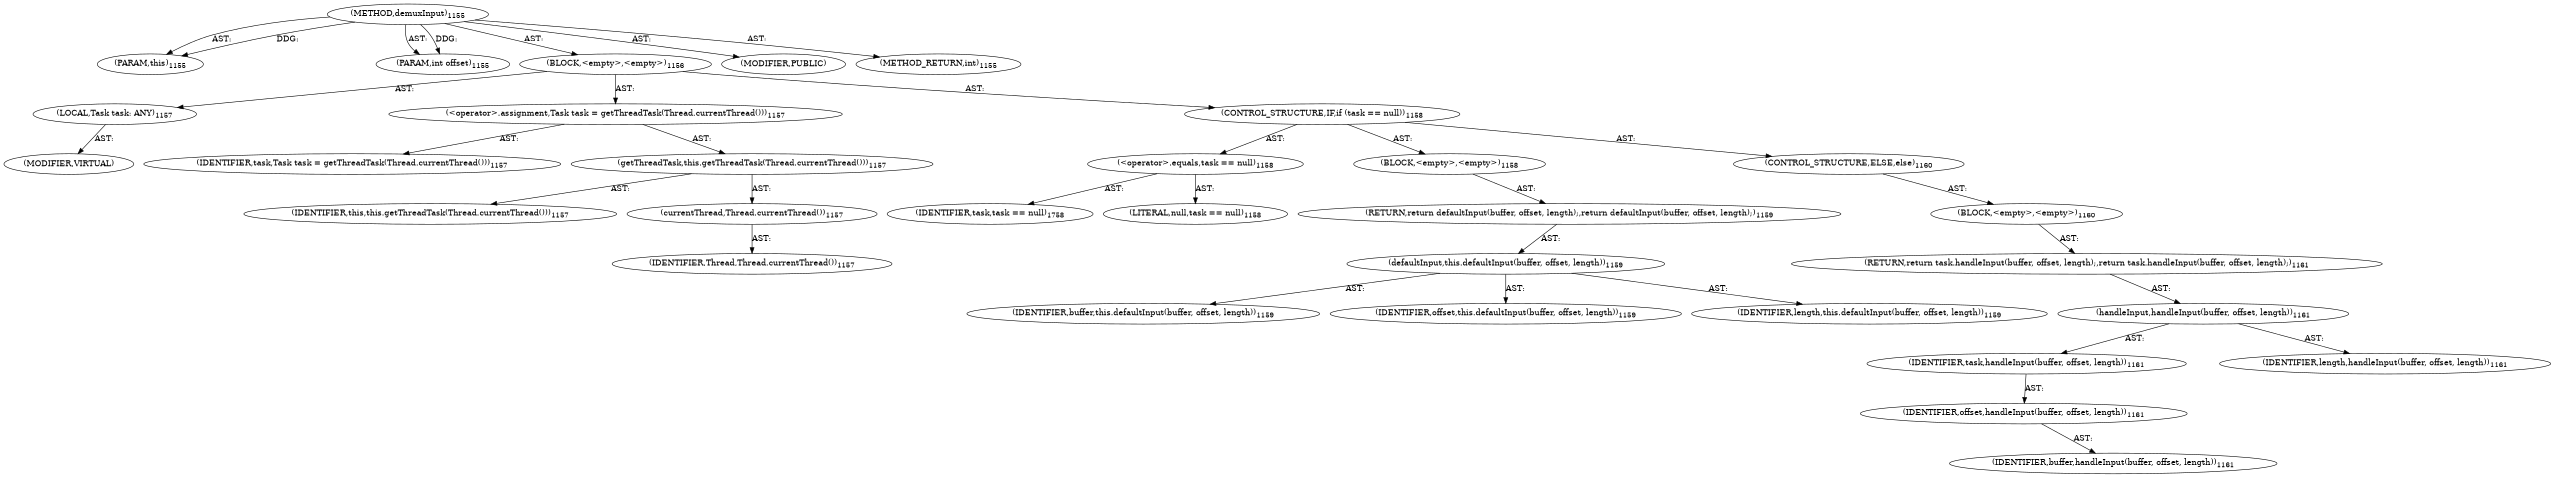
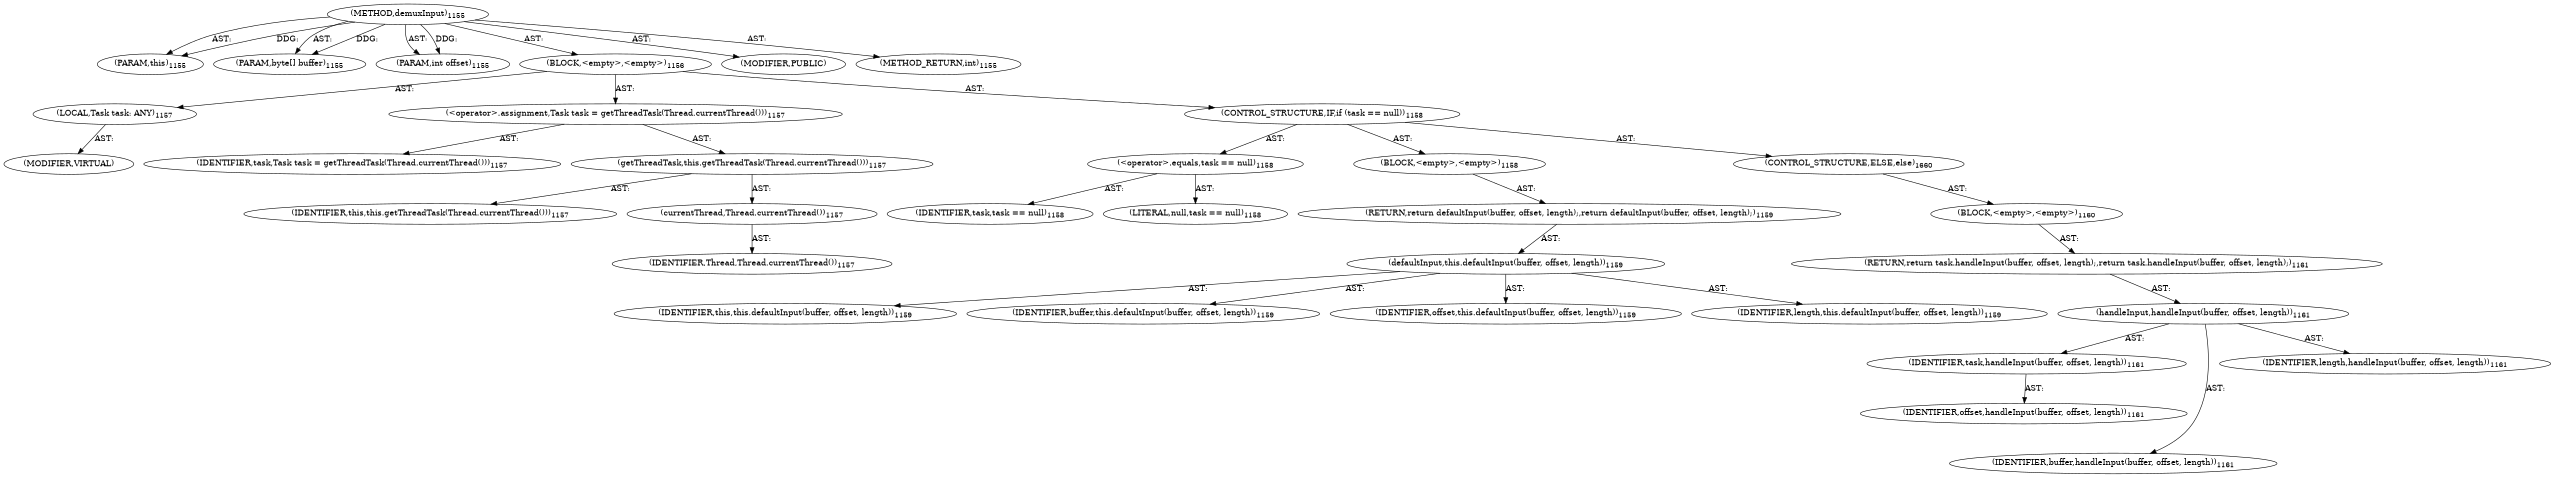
none -> (290, 64)
(1924, 163) -> (1924, 163)
(1056, 213) -> (1056, 213)
none -> (785, 314)
(2066, 437) -> (2204, 398)
